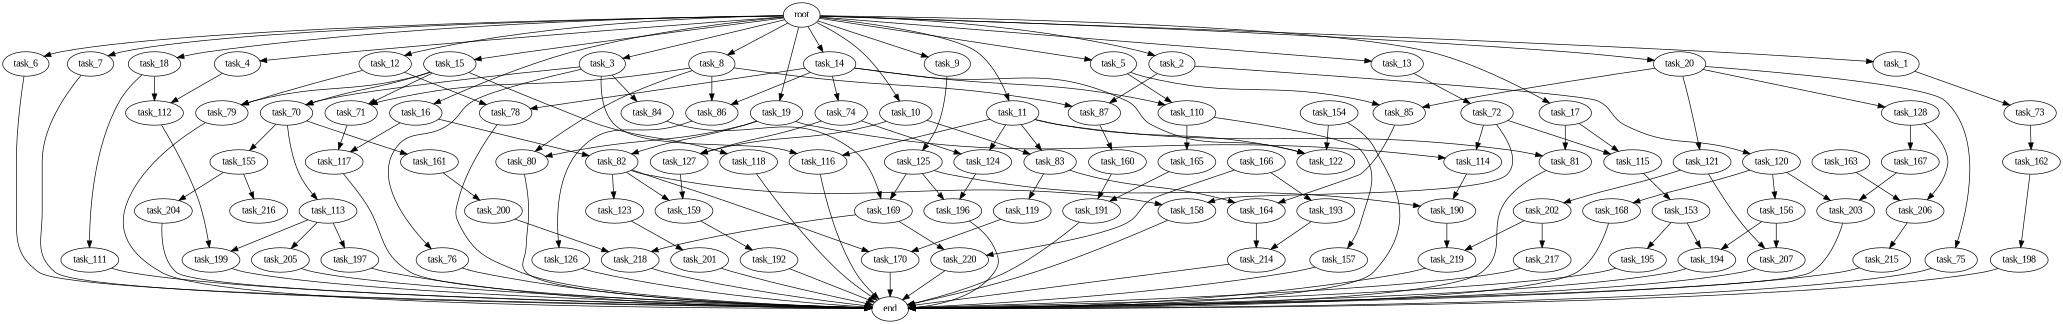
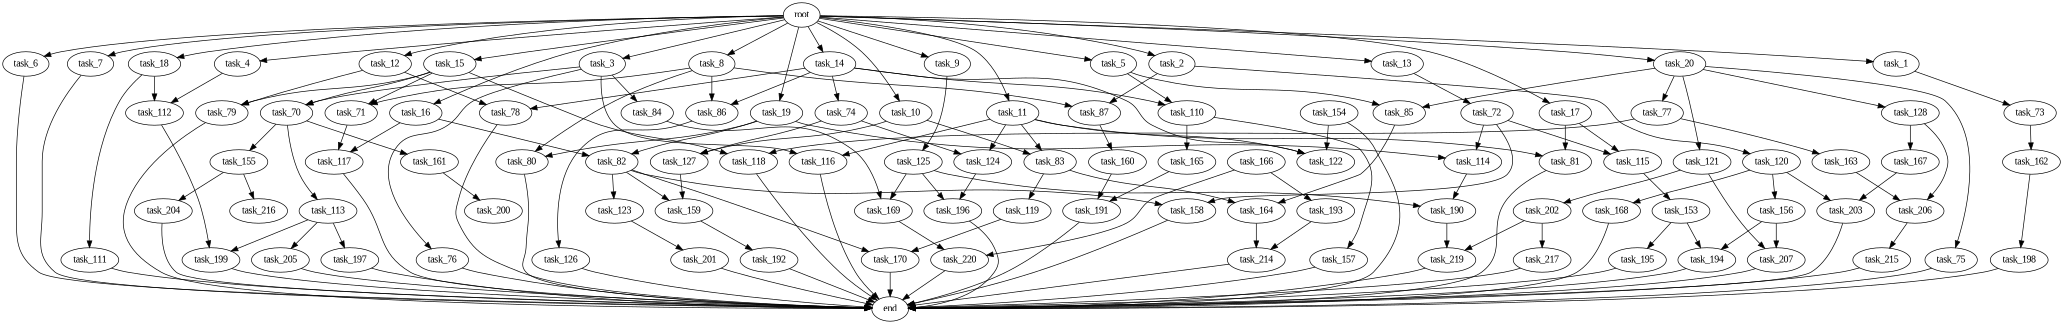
none -> (1657, 113)
(630, 260) -> none
